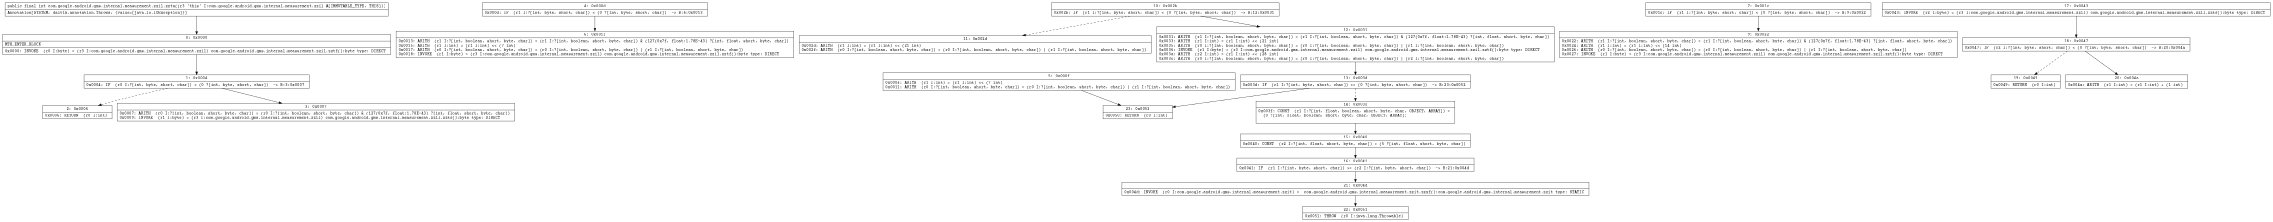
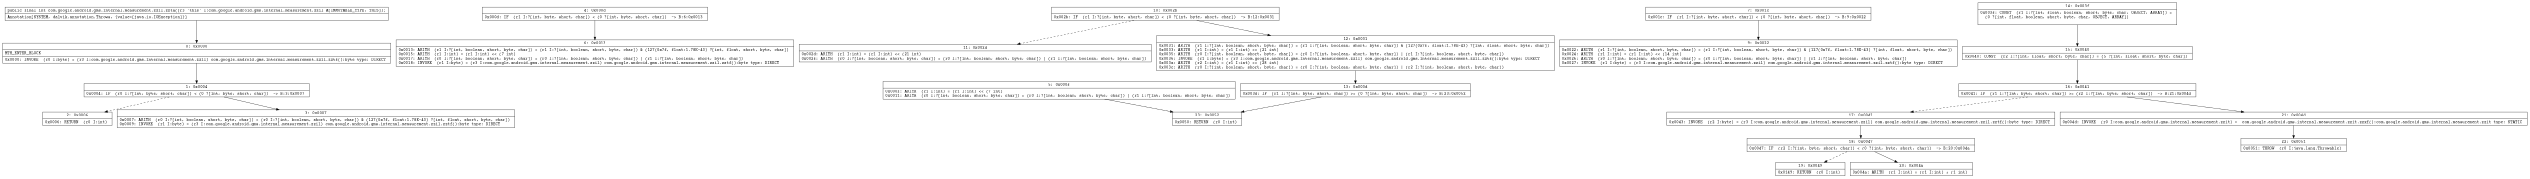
(2026, 85) -> (1810, 172)
(1355, 93) -> none
none -> (1971, 104)
